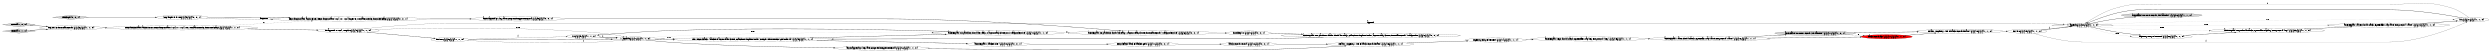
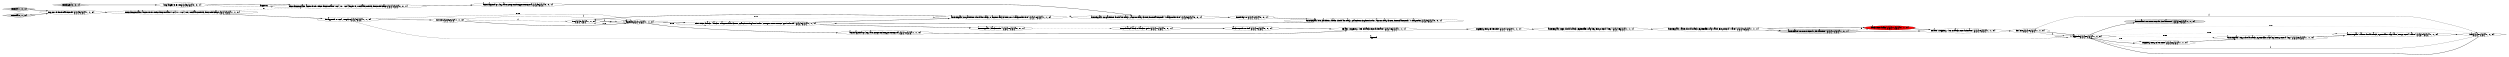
(2472, 20) -> (2482, 34)
none -> (603, 24)
(1068, 44) -> (1071, 28)
